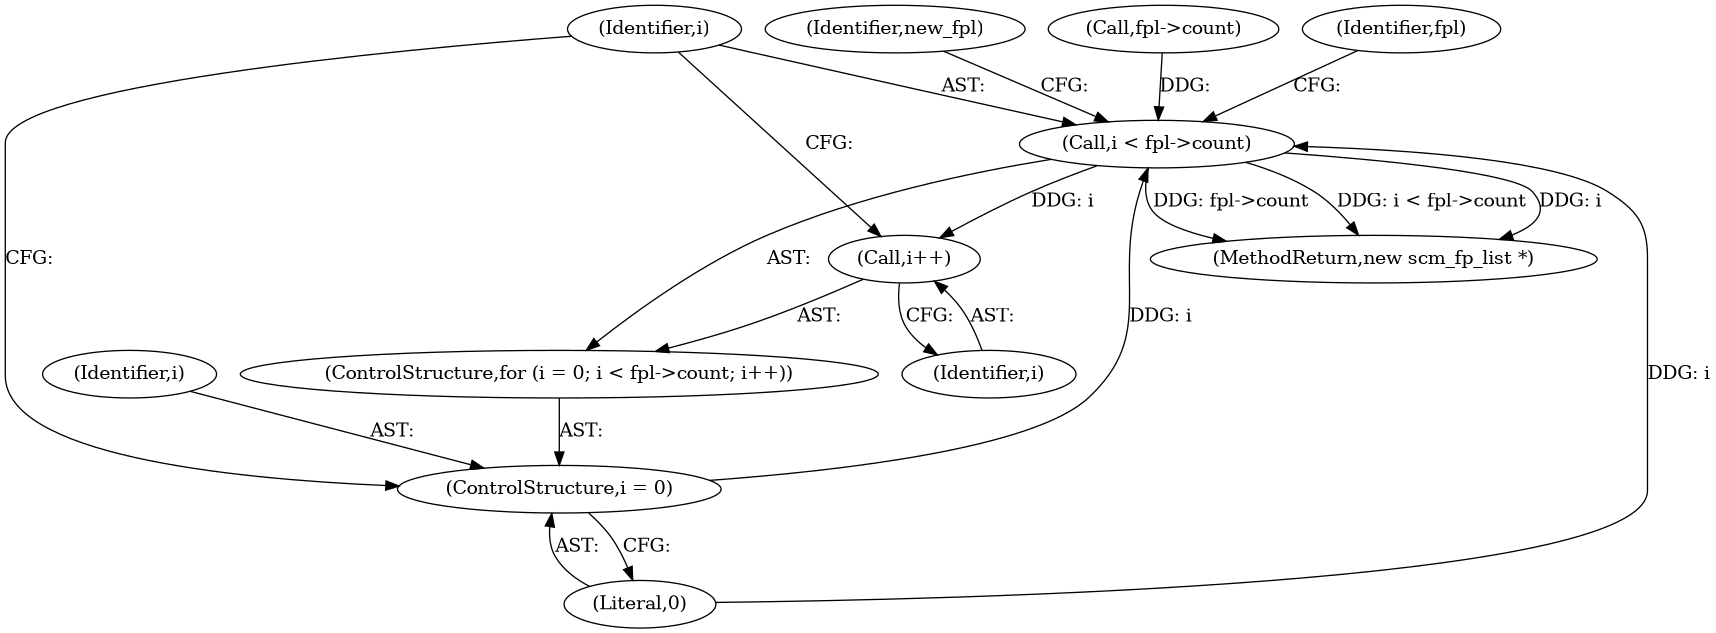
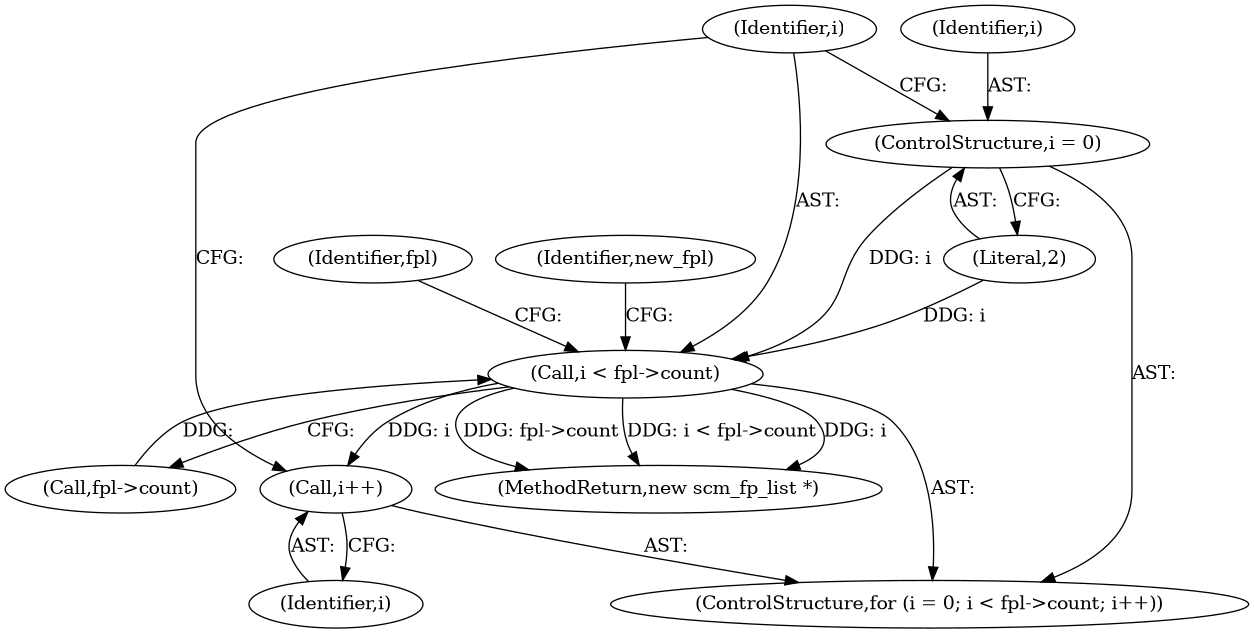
none -> (343, 414)
(559, 425) -> (1132, 371)
(640, 604) -> (1020, 259)
